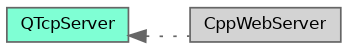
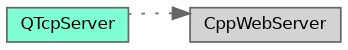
(168, 36) -> (151, 13)
